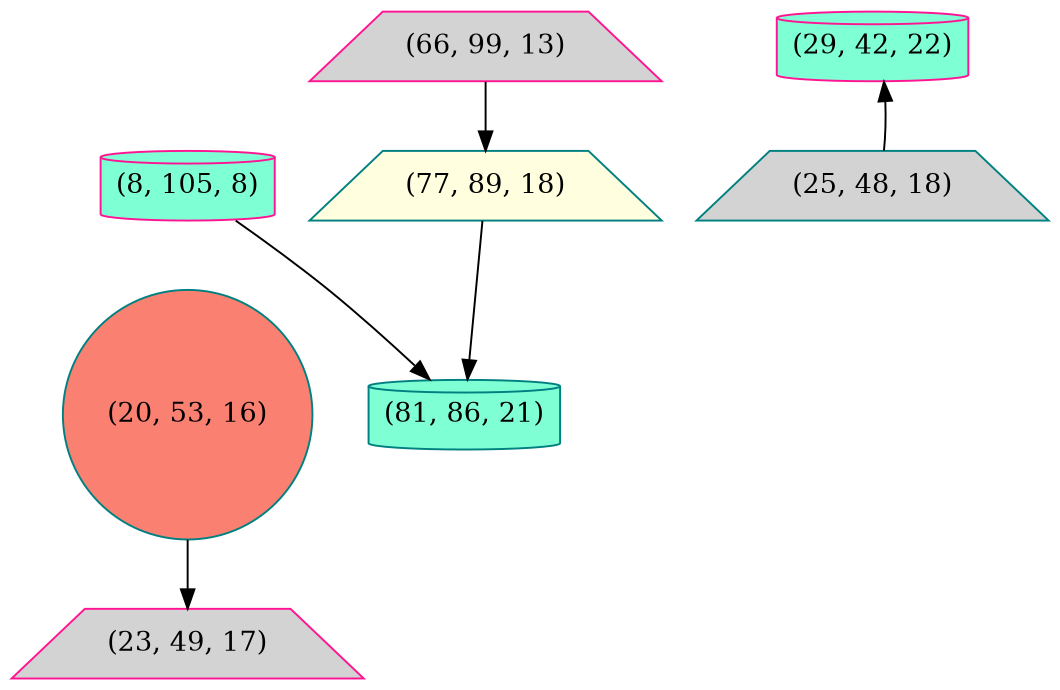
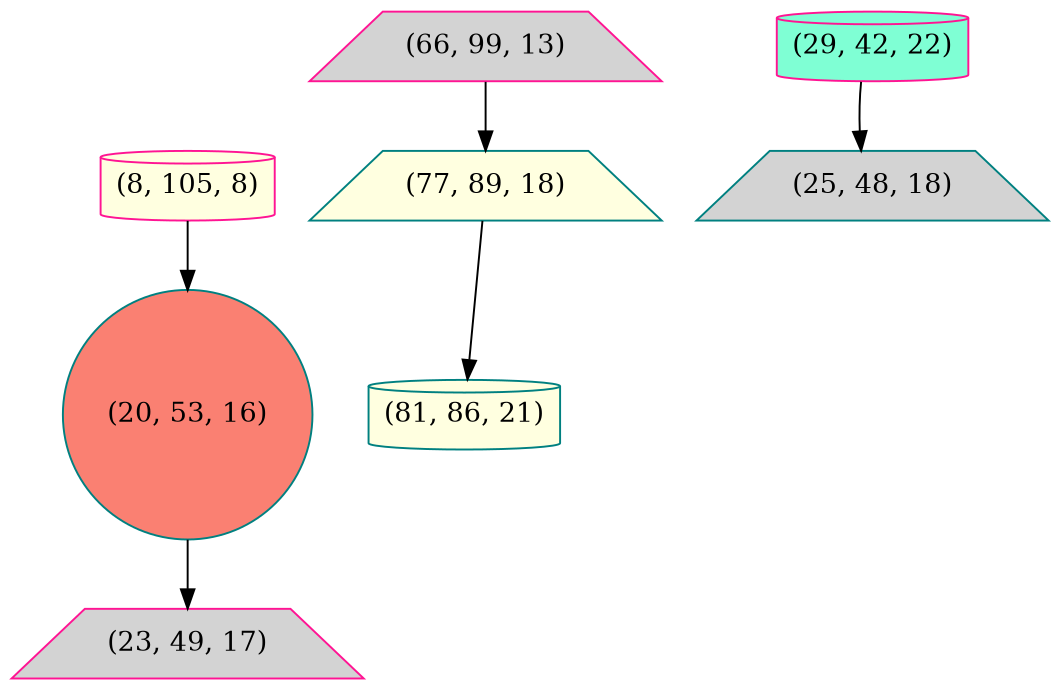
(885, 126) -> (860, 107)
(188, 186) -> (188, 186)
(328, 290) -> (188, 246)
(464, 415) -> (464, 415)
